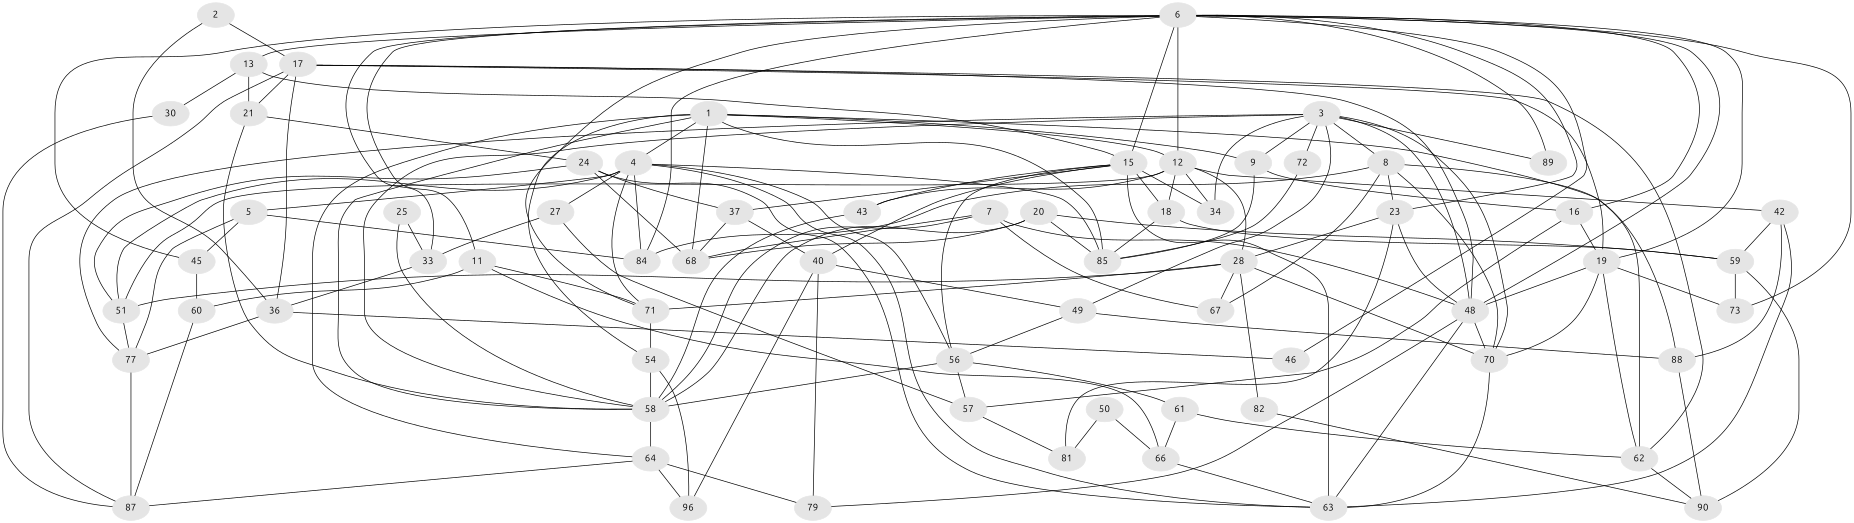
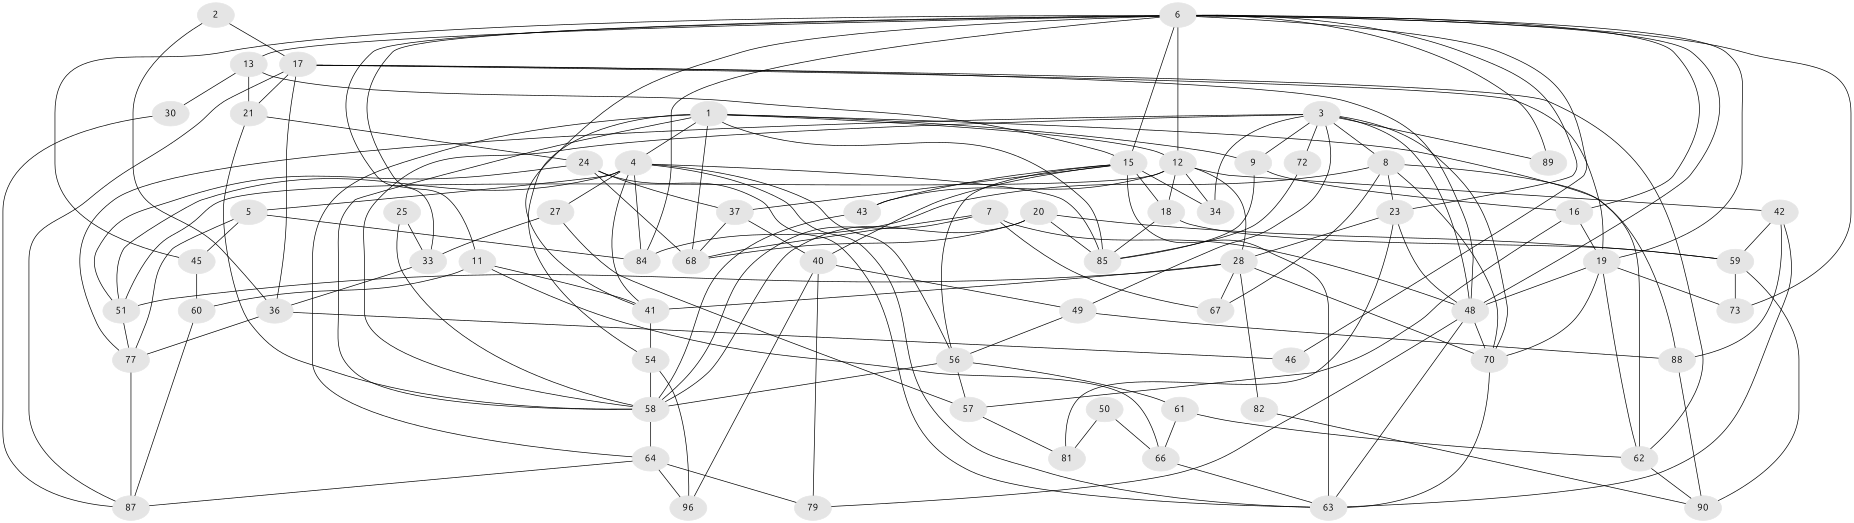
(651, 311) -> (651, 311)
